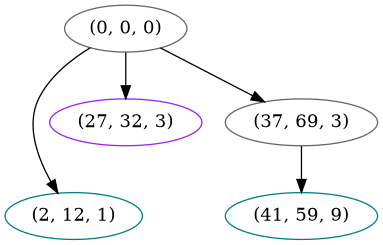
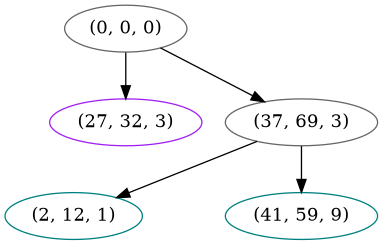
(36, 105) -> (193, 167)
